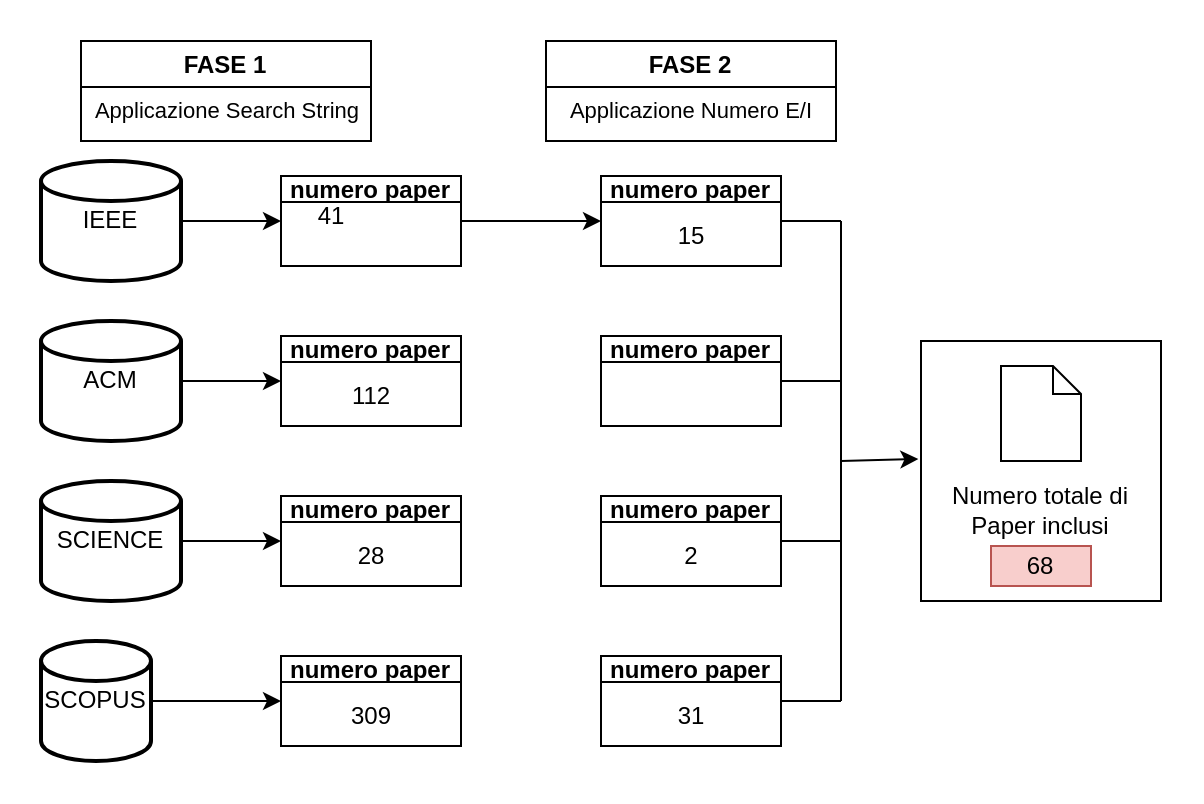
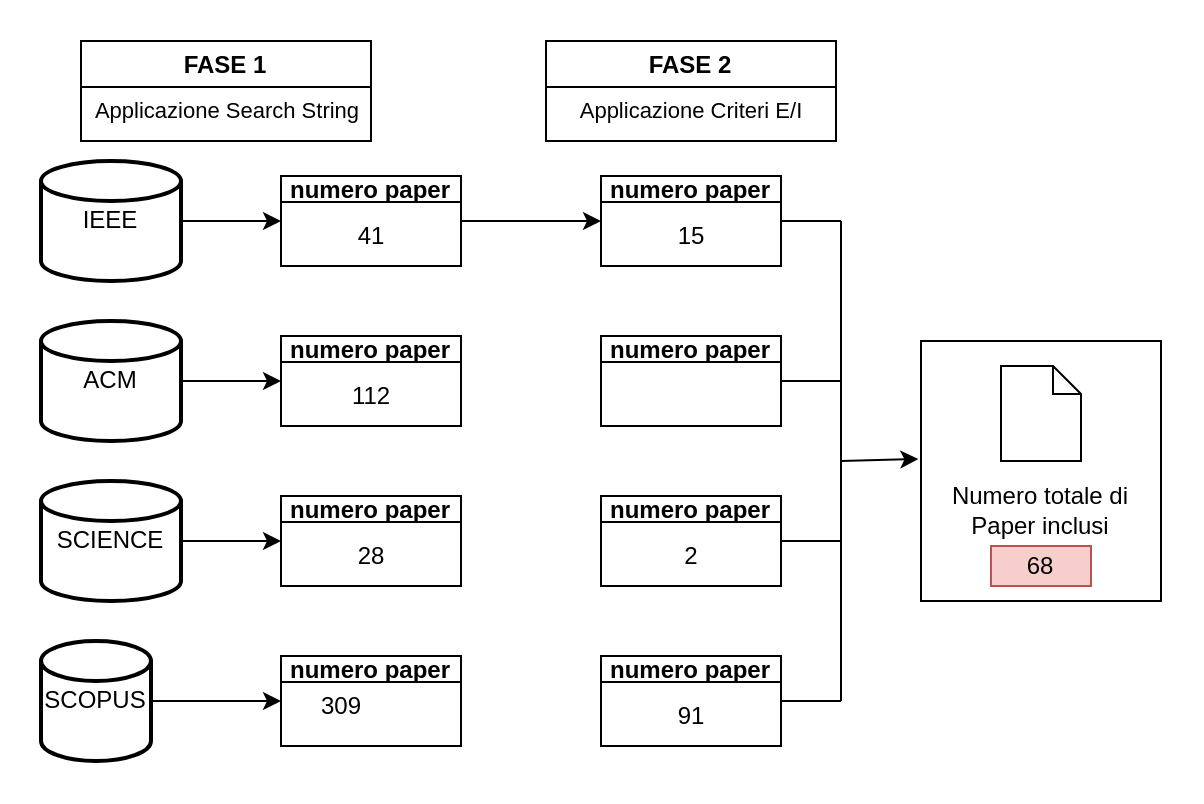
(692, 111) -> (692, 111)
(331, 216) -> (371, 236)
(371, 716) -> (341, 706)
(692, 717) -> (692, 717)
